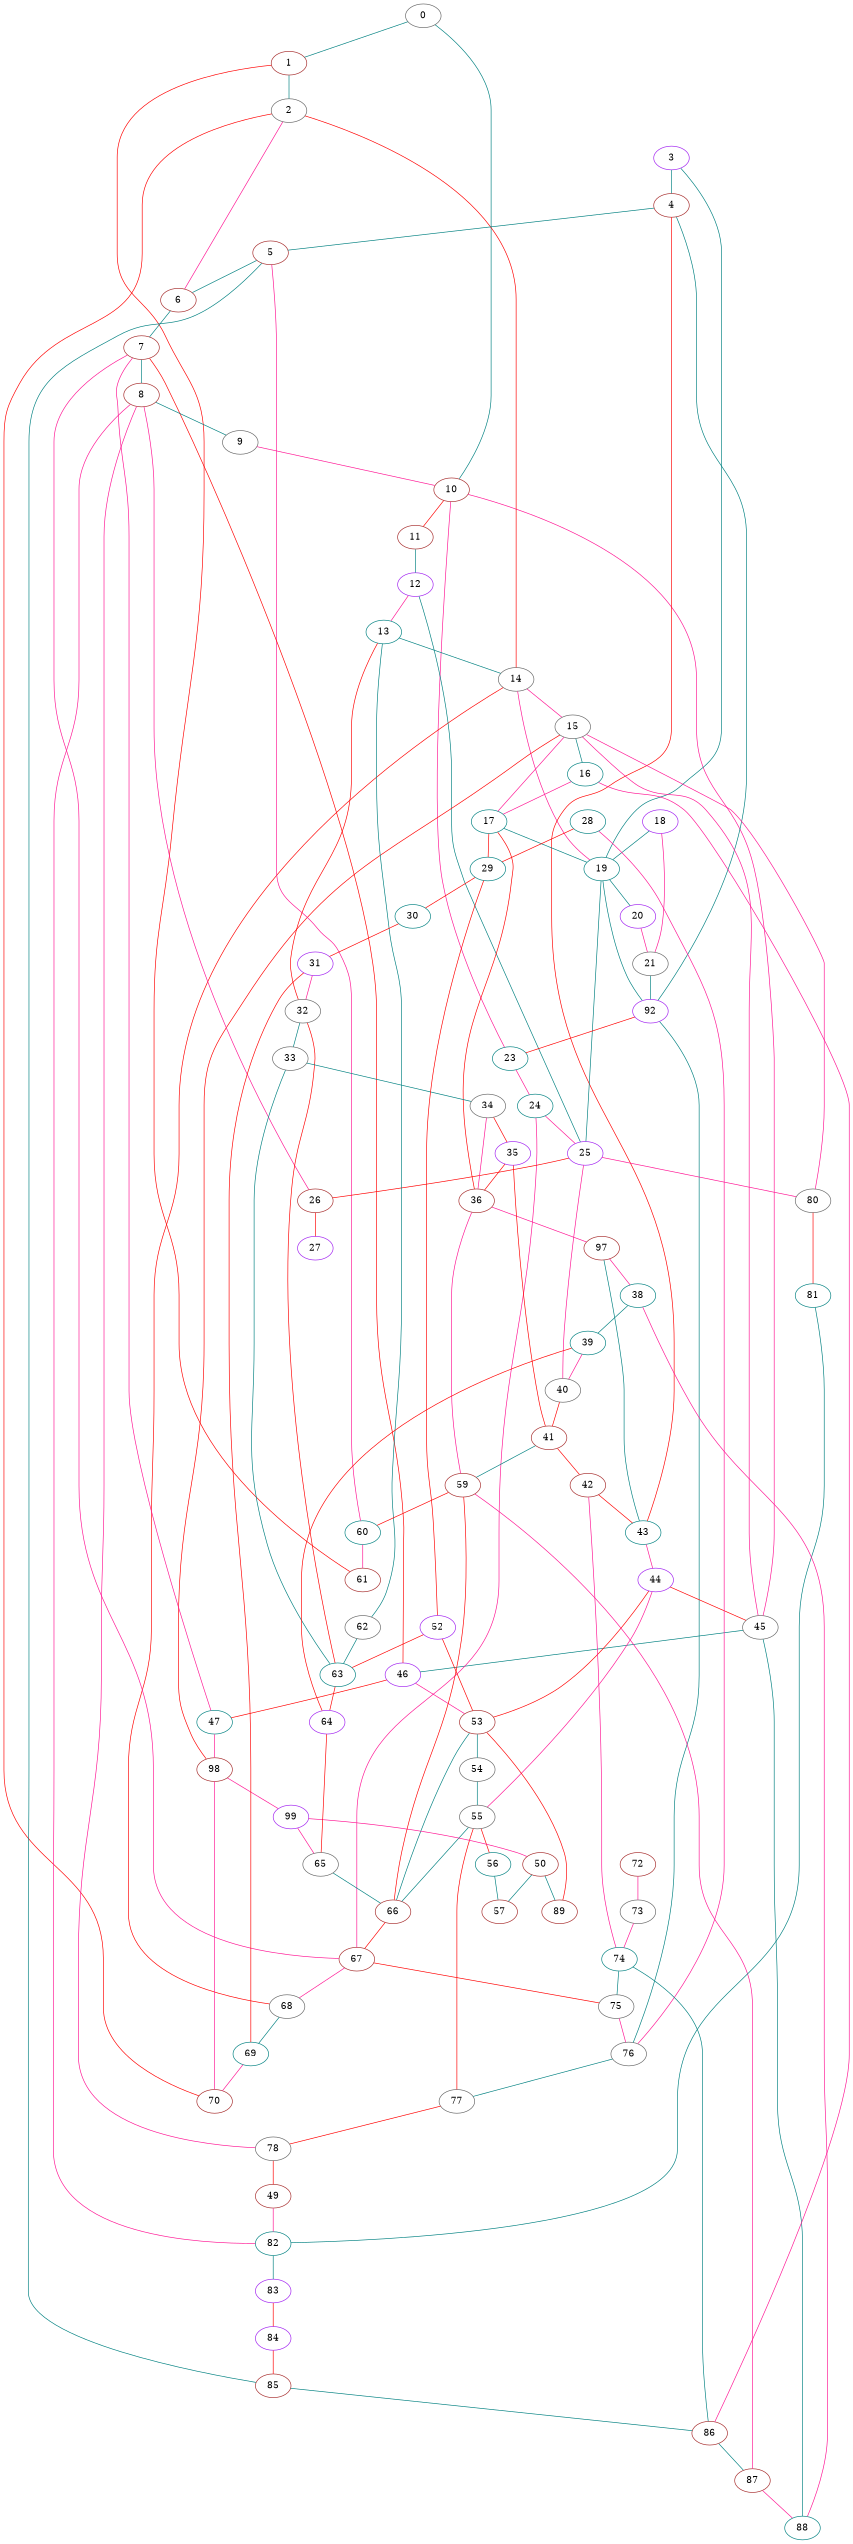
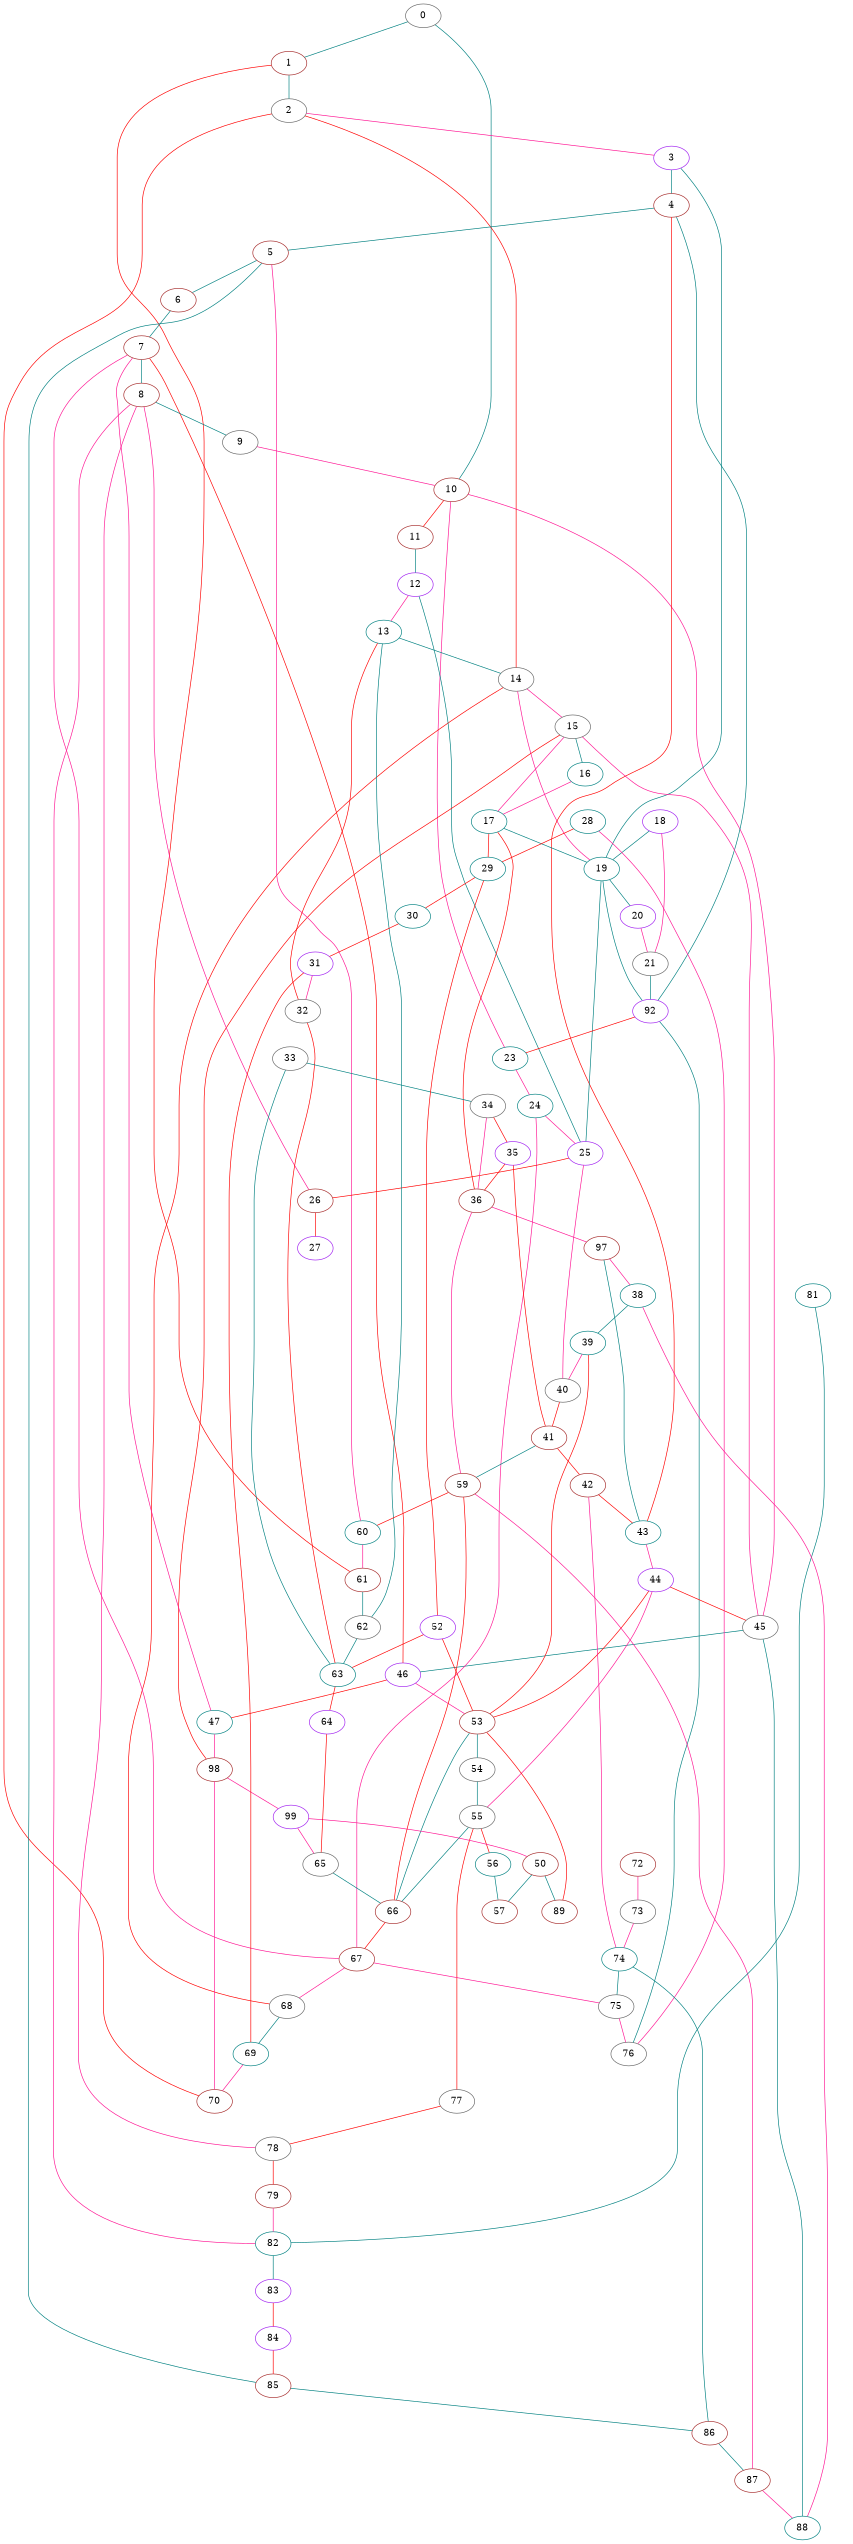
(234, 205) -> (480, 134)
(297, 1035) -> none
(813, 1201) -> none
(359, 1462) -> (552, 1543)
(849, 1561) -> none
none -> (363, 1604)
(487, 1983) -> (487, 1983)
(543, 2078) -> none
(273, 2196) -> (273, 2196)
